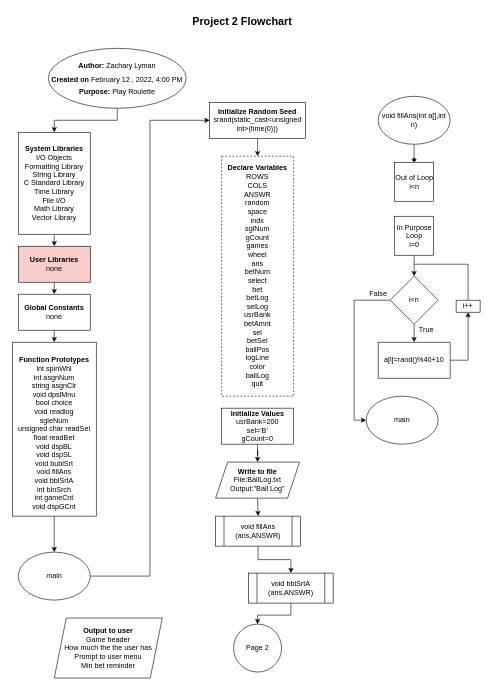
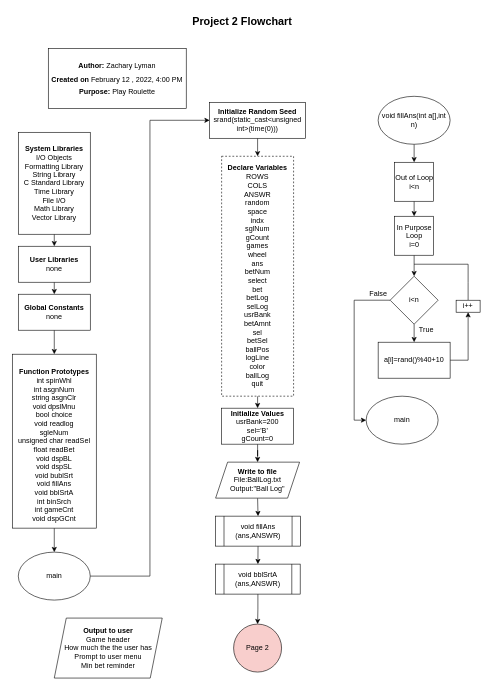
(117, 78) -> (117, 78)
(54, 122) -> none
(414, 156) -> (414, 156)
none -> (414, 210)
(54, 264) -> (54, 264)
none -> (258, 400)
(54, 429) -> (54, 441)
(291, 588) -> (258, 579)
(258, 648) -> (258, 648)
